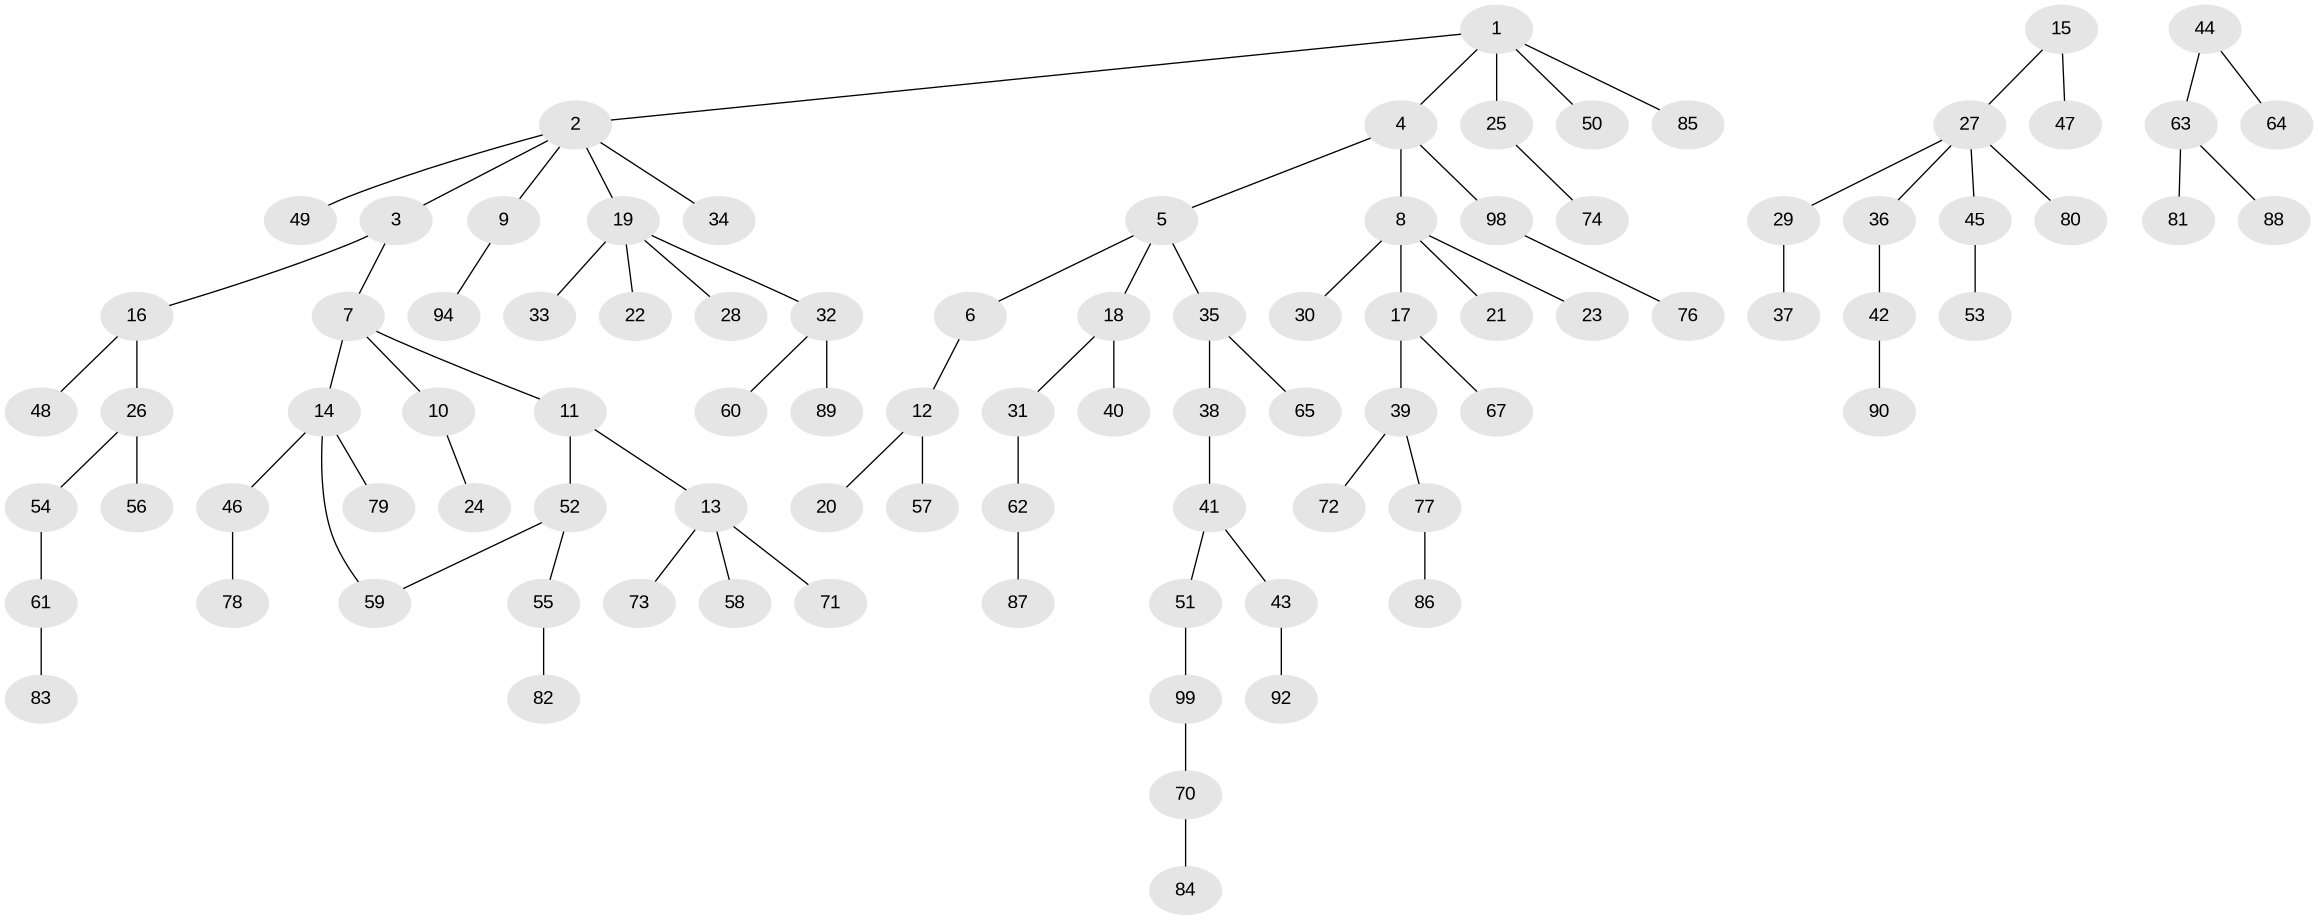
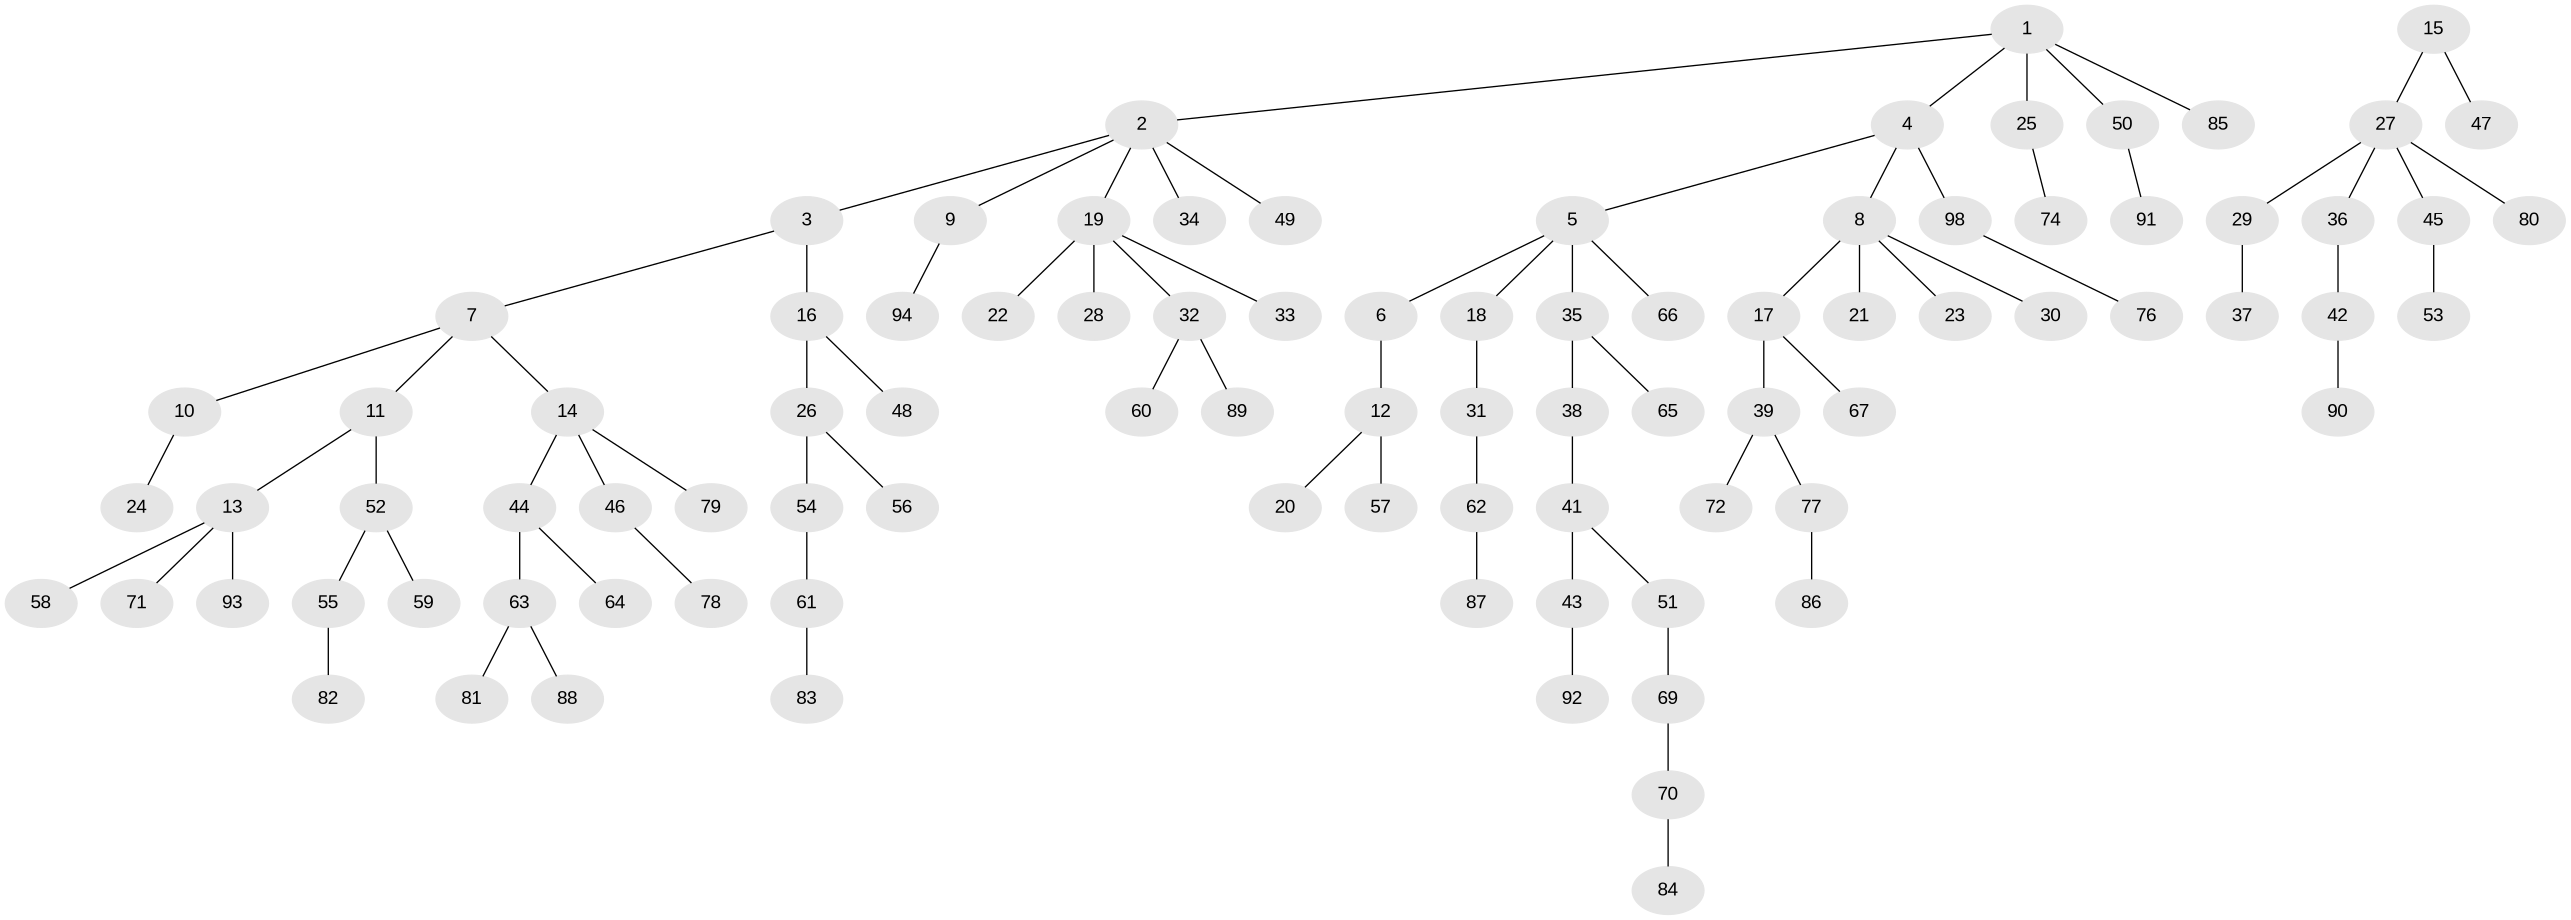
none -> (2147, 221)
none -> (1668, 316)
(1114, 412) -> none
(326, 513) -> (544, 460)
(639, 603) -> (233, 603)
(1186, 699) -> (1668, 699)
